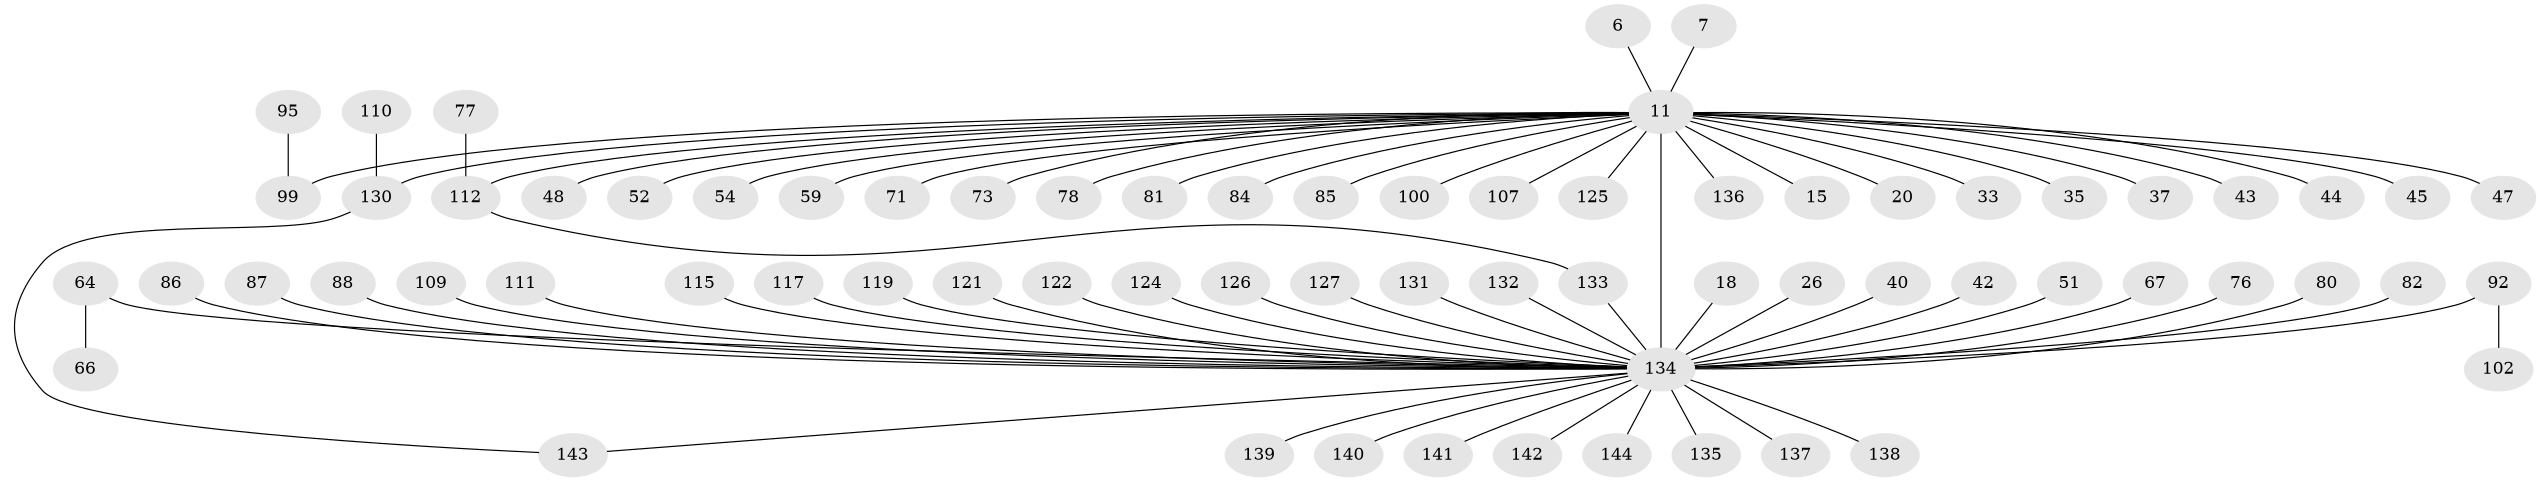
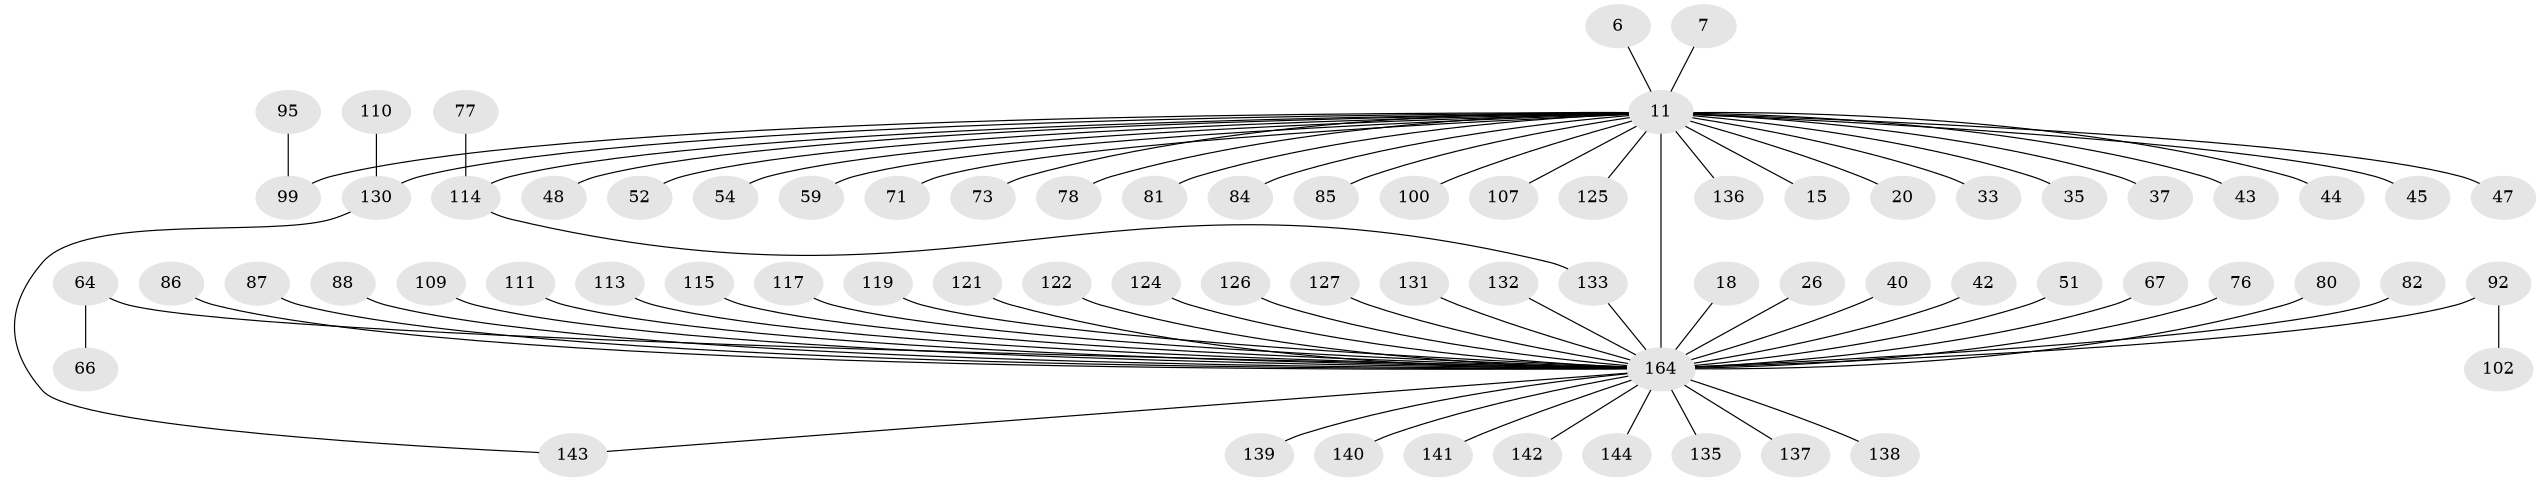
(466, 198) -> (466, 198)
none -> (610, 284)
(1661, 369) -> (1661, 369)
